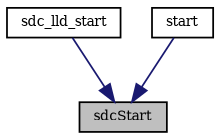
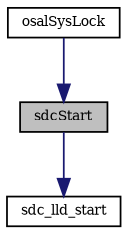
(183, 23) -> (64, 23)
(89, 62) -> (64, 155)
